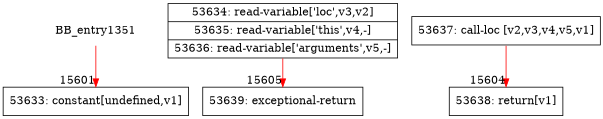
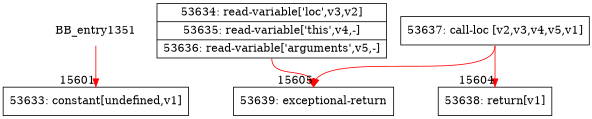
none -> (408, 66)
